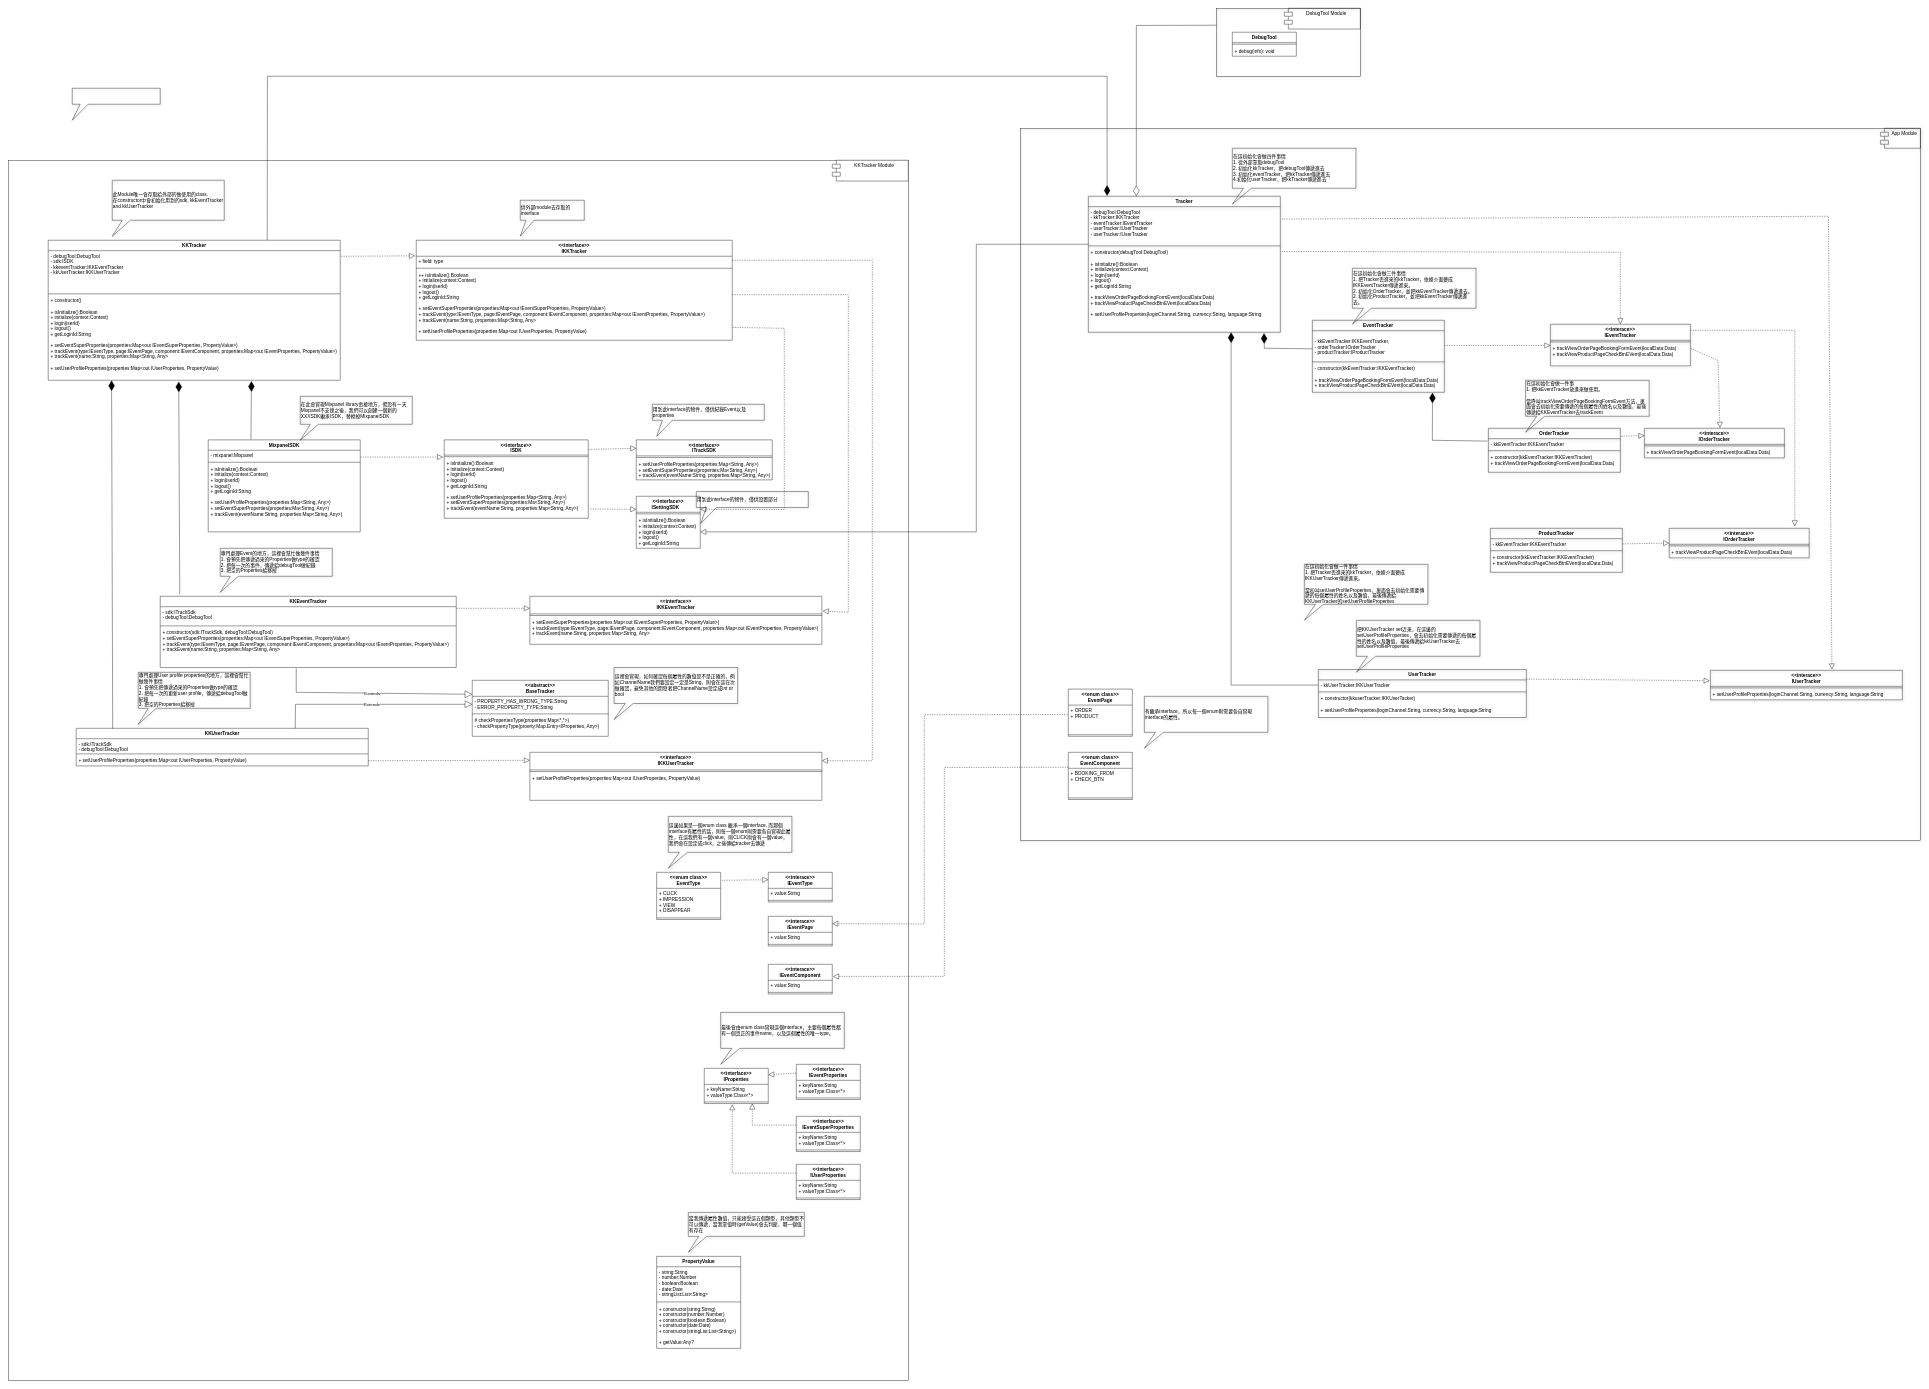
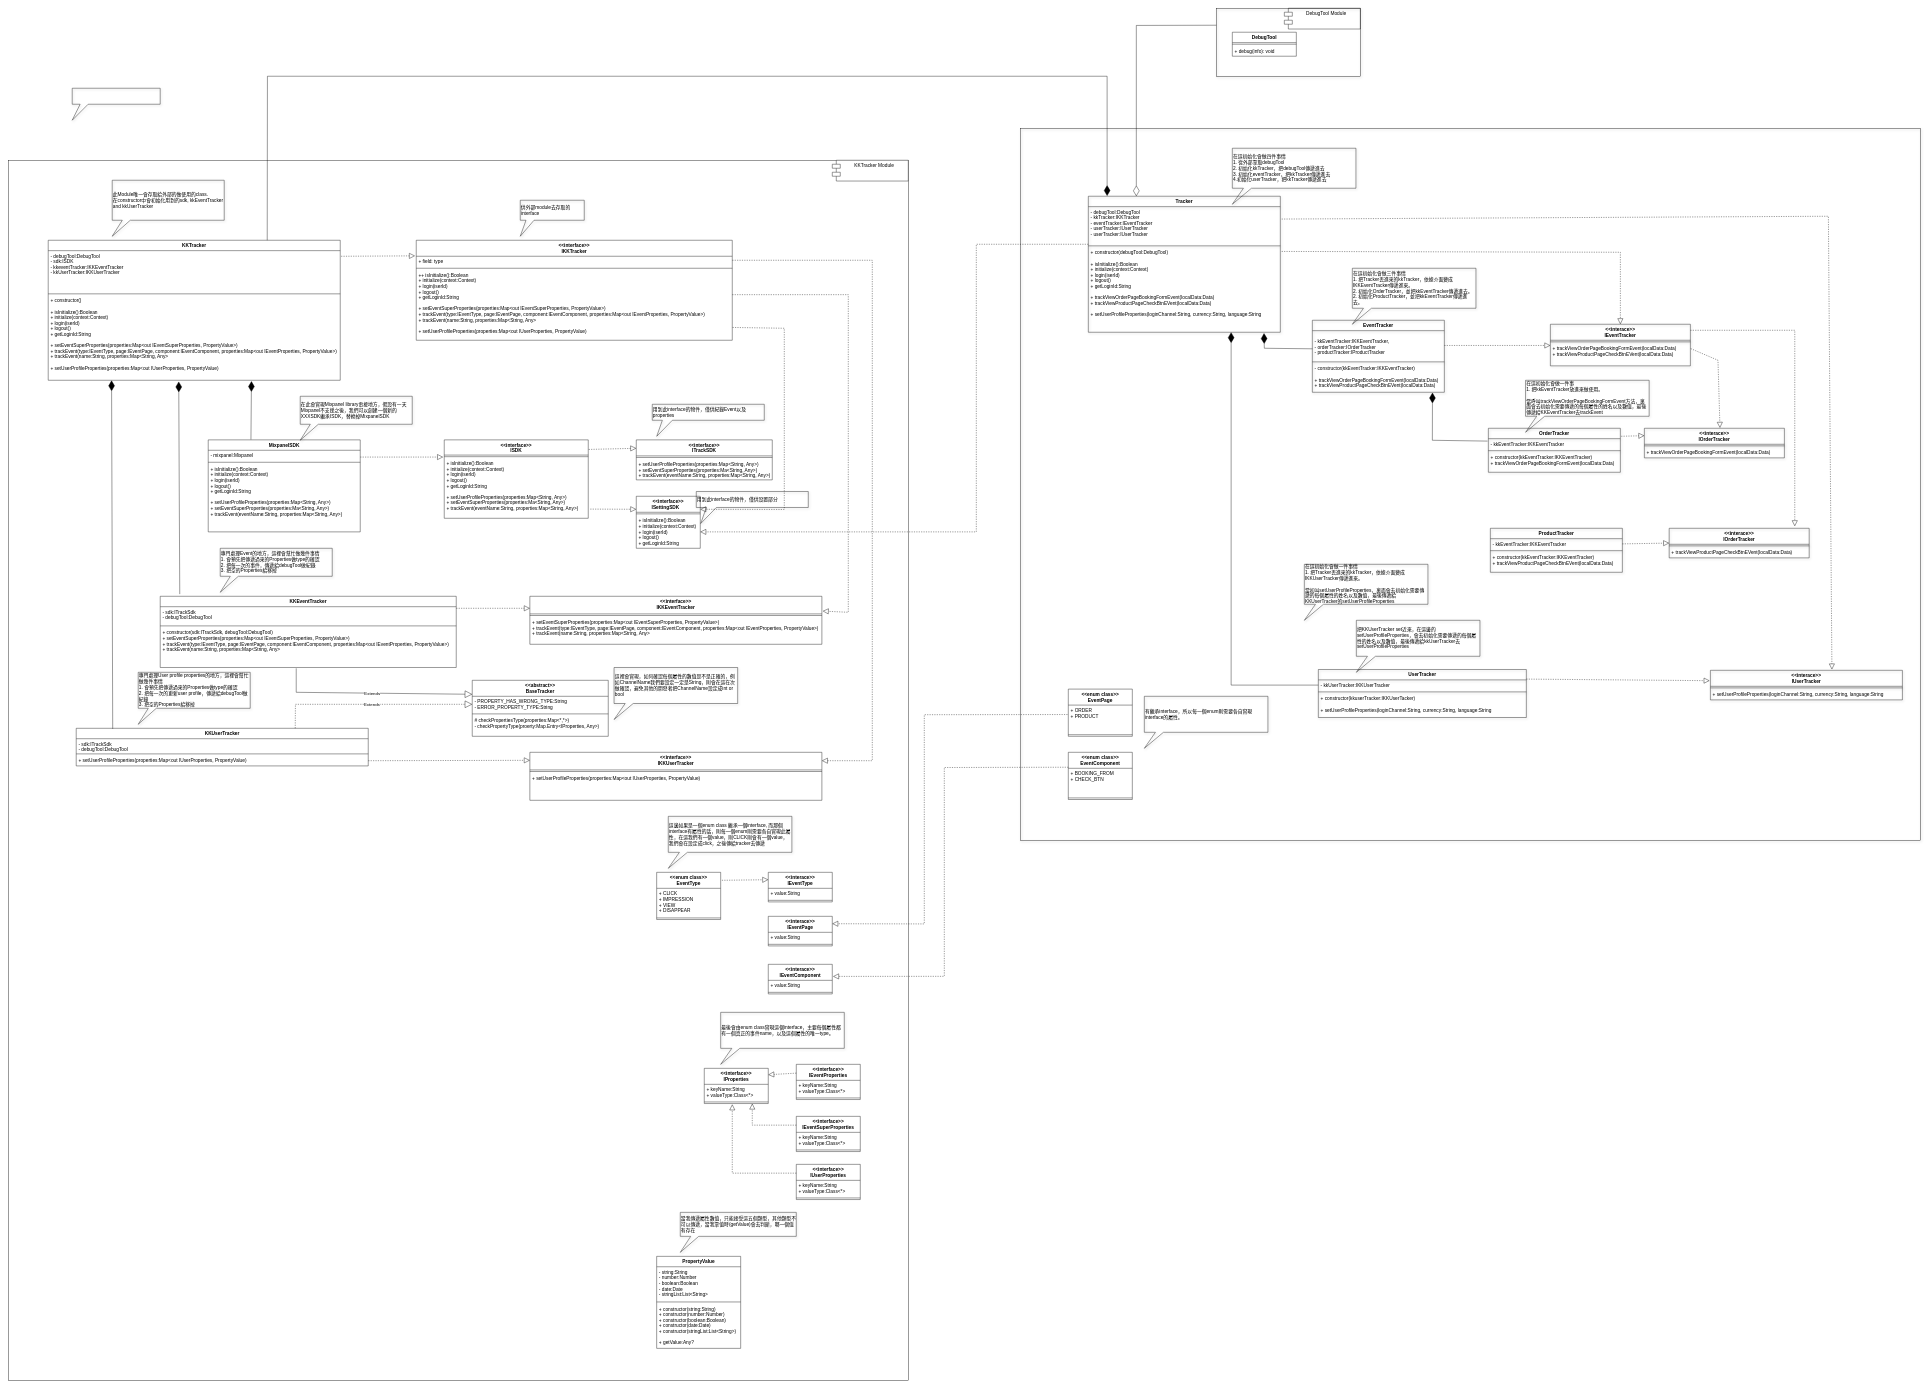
(1900, 138) -> none
(976, 467) -> (976, 467)
(317, 704) -> (317, 704)
(746, 1232) -> (738, 1232)
